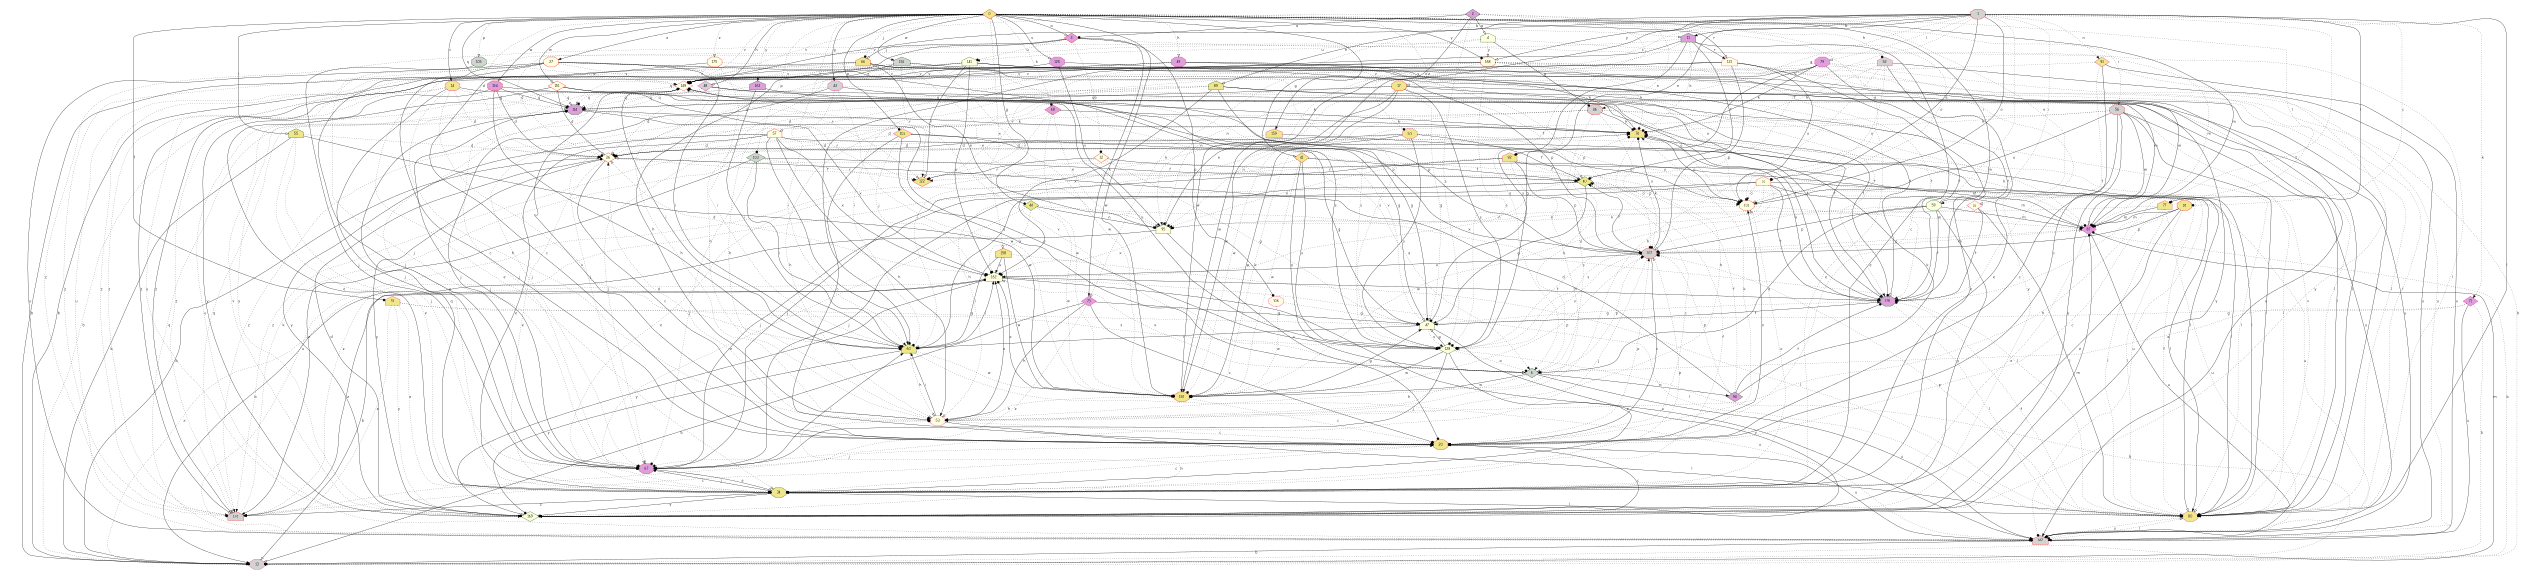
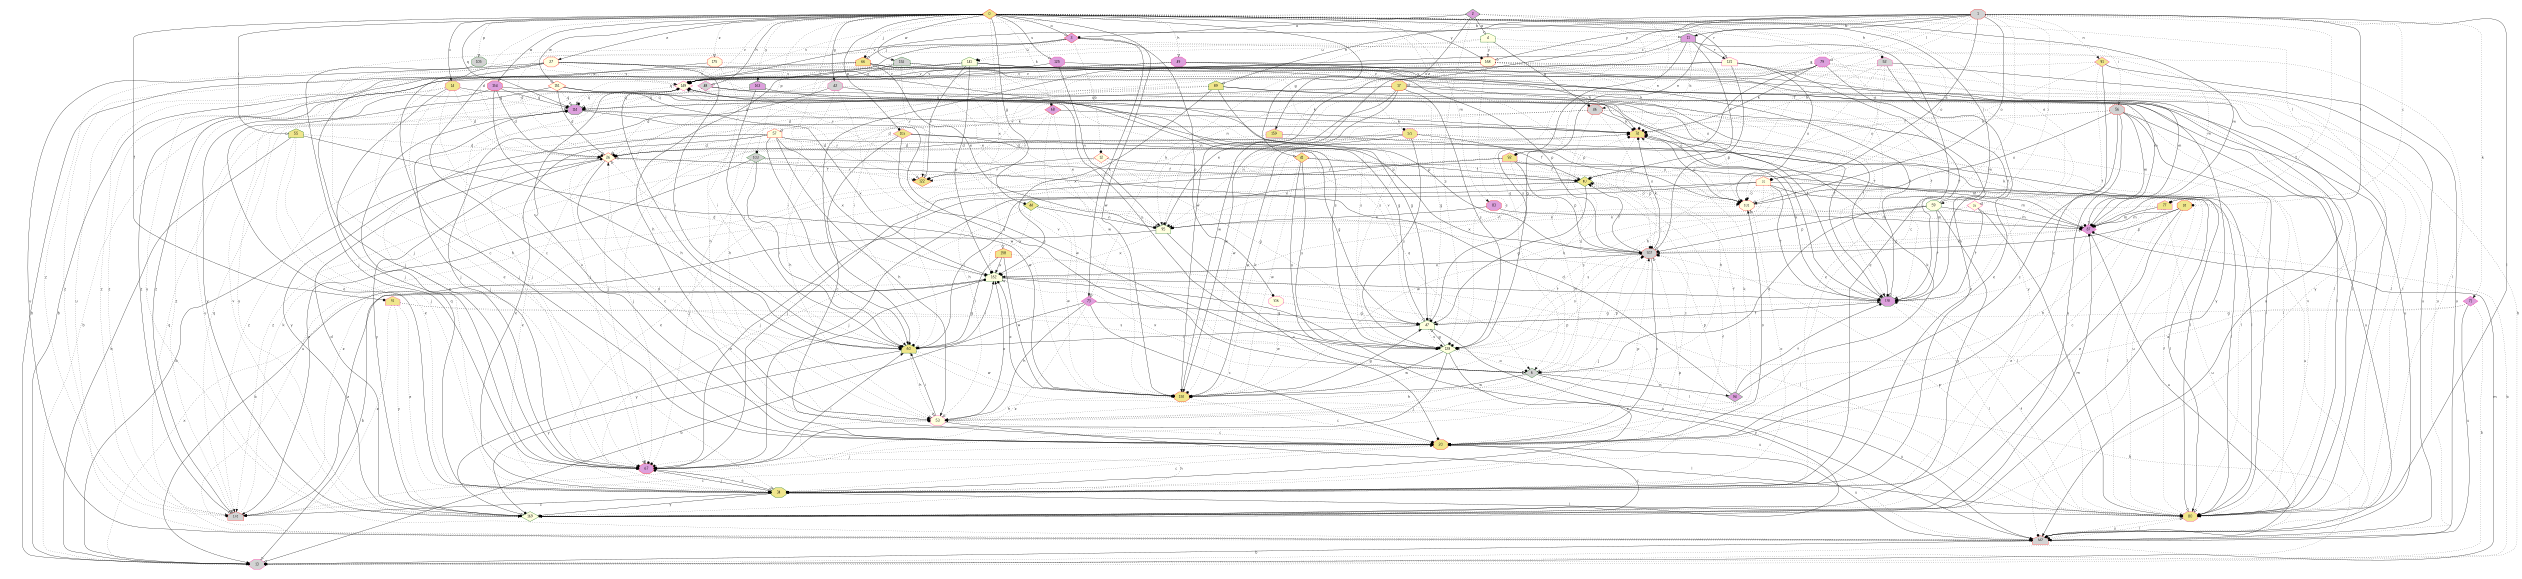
(1498, 112) -> (1847, 132)
none -> (1494, 206)
(905, 223) -> (649, 205)
